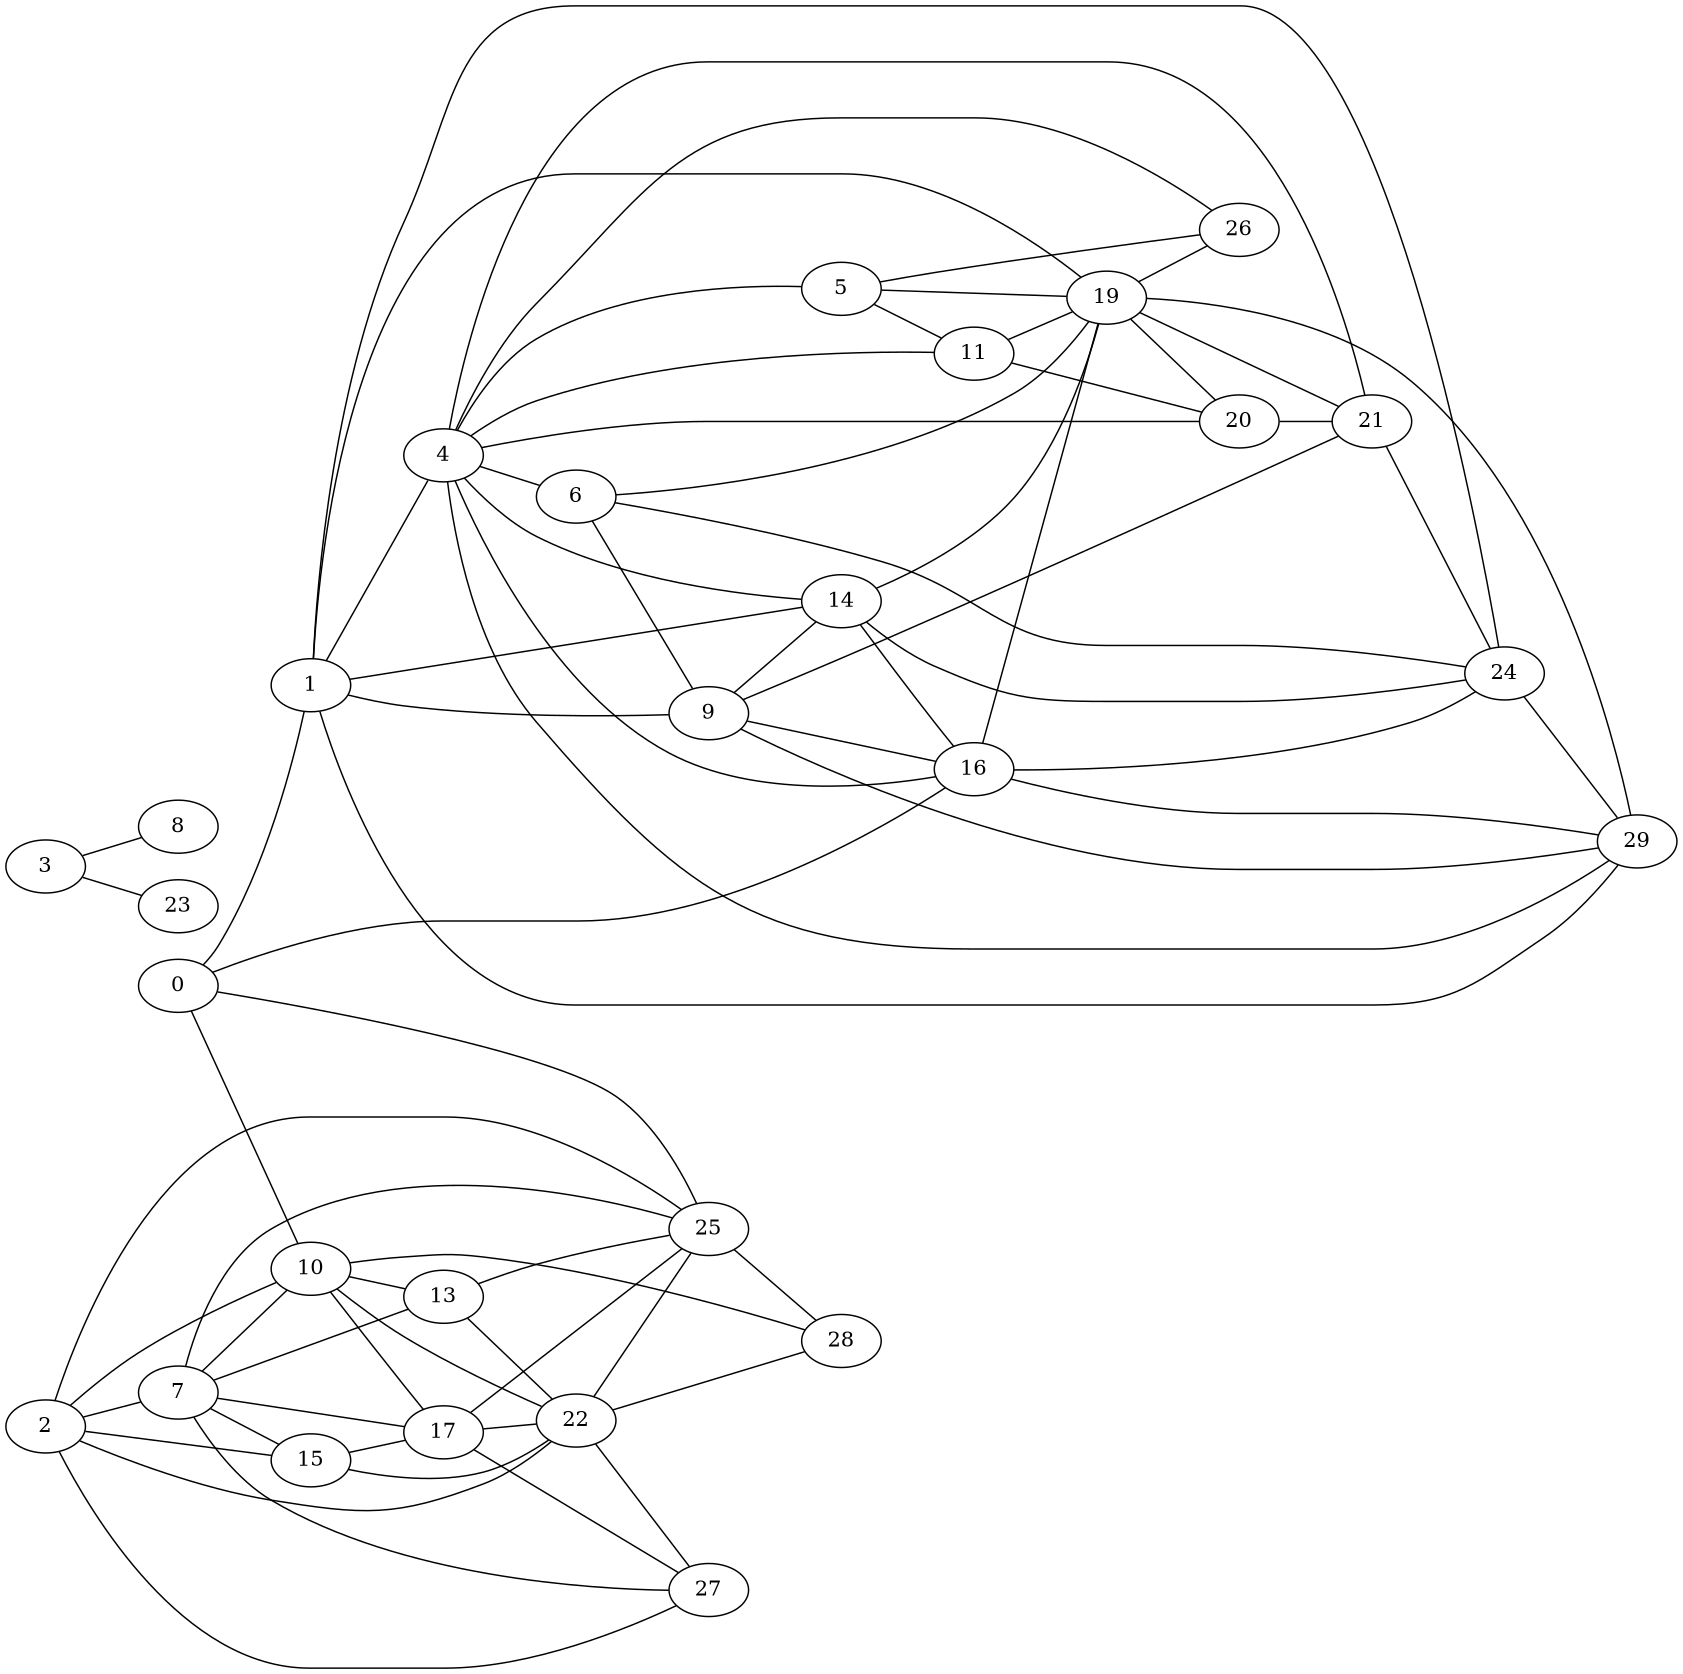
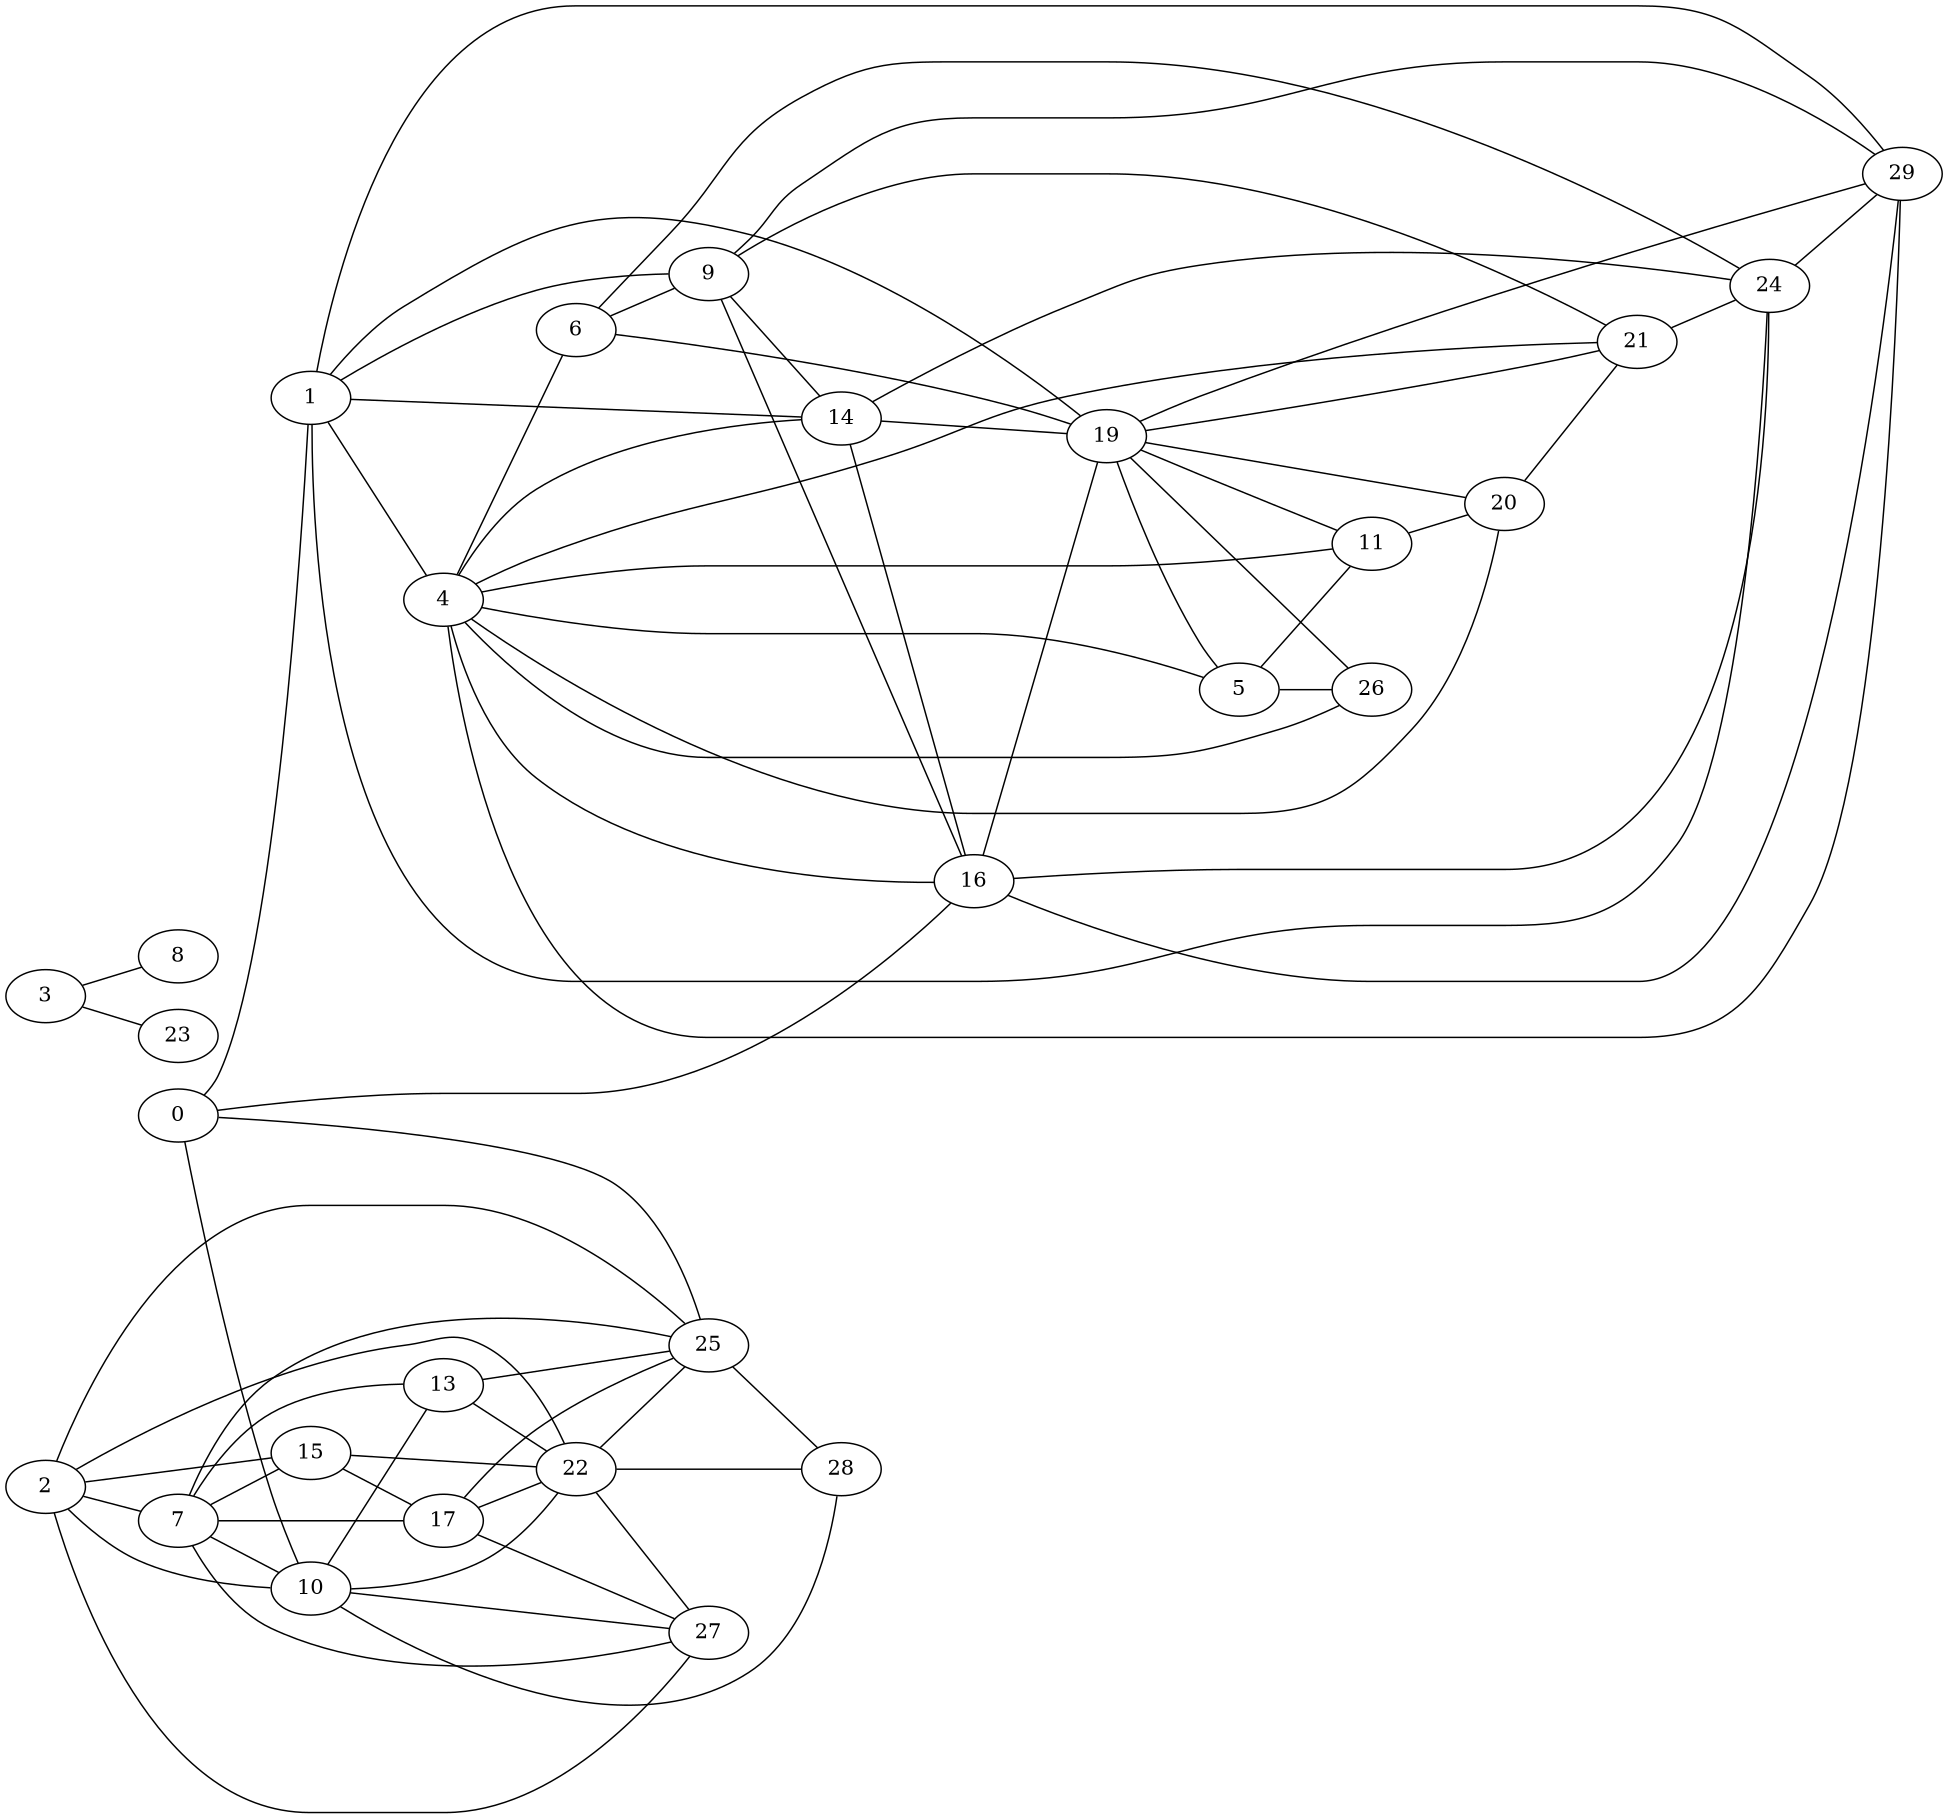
(974, 293) -> (1165, 578)
(377, 1351) -> (510, 1611)
